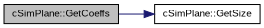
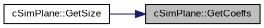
(131, 14) -> (123, 14)
